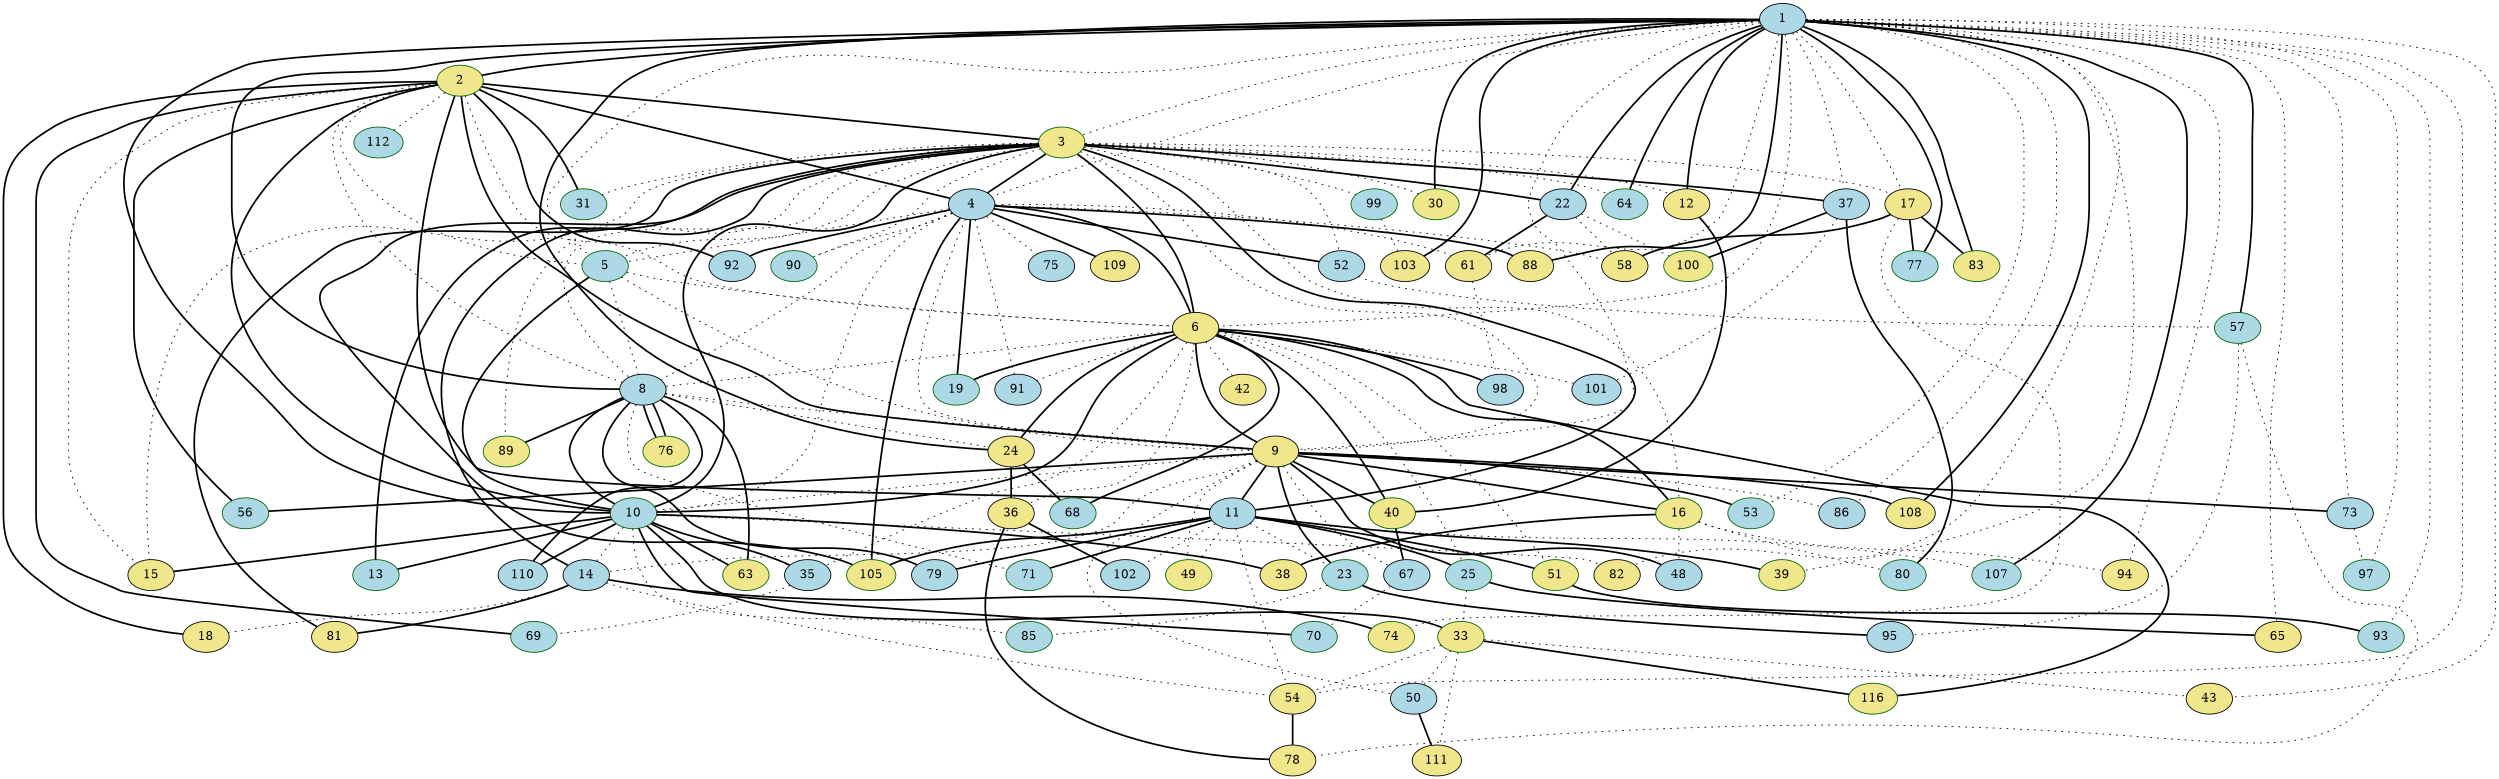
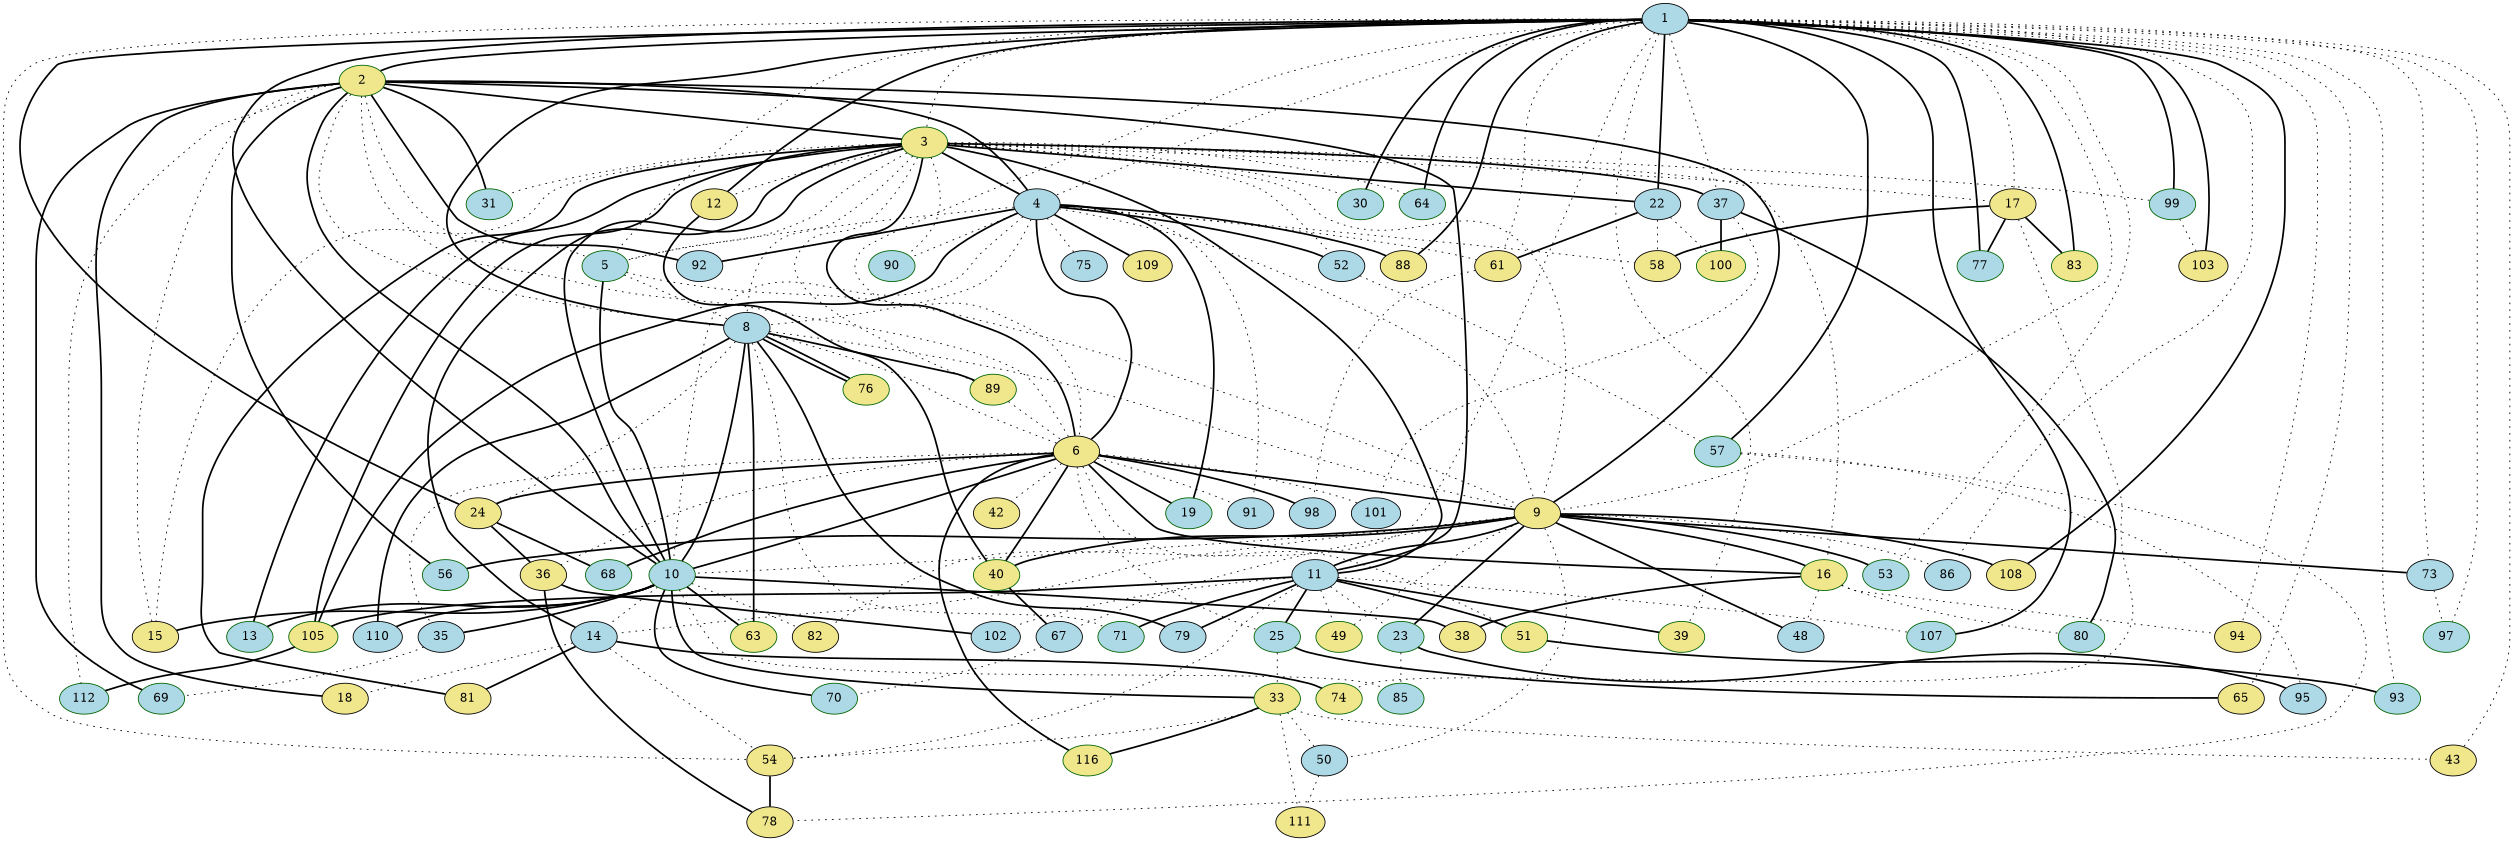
none -> (2125, 60)
(1436, 204) -> (1361, 204)
(899, 308) -> (1035, 421)
none -> (200, 670)
(1425, 729) -> (1313, 791)
